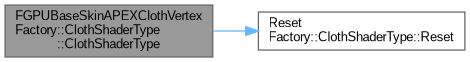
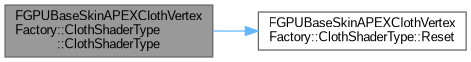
(362, 31) -> (362, 31)
